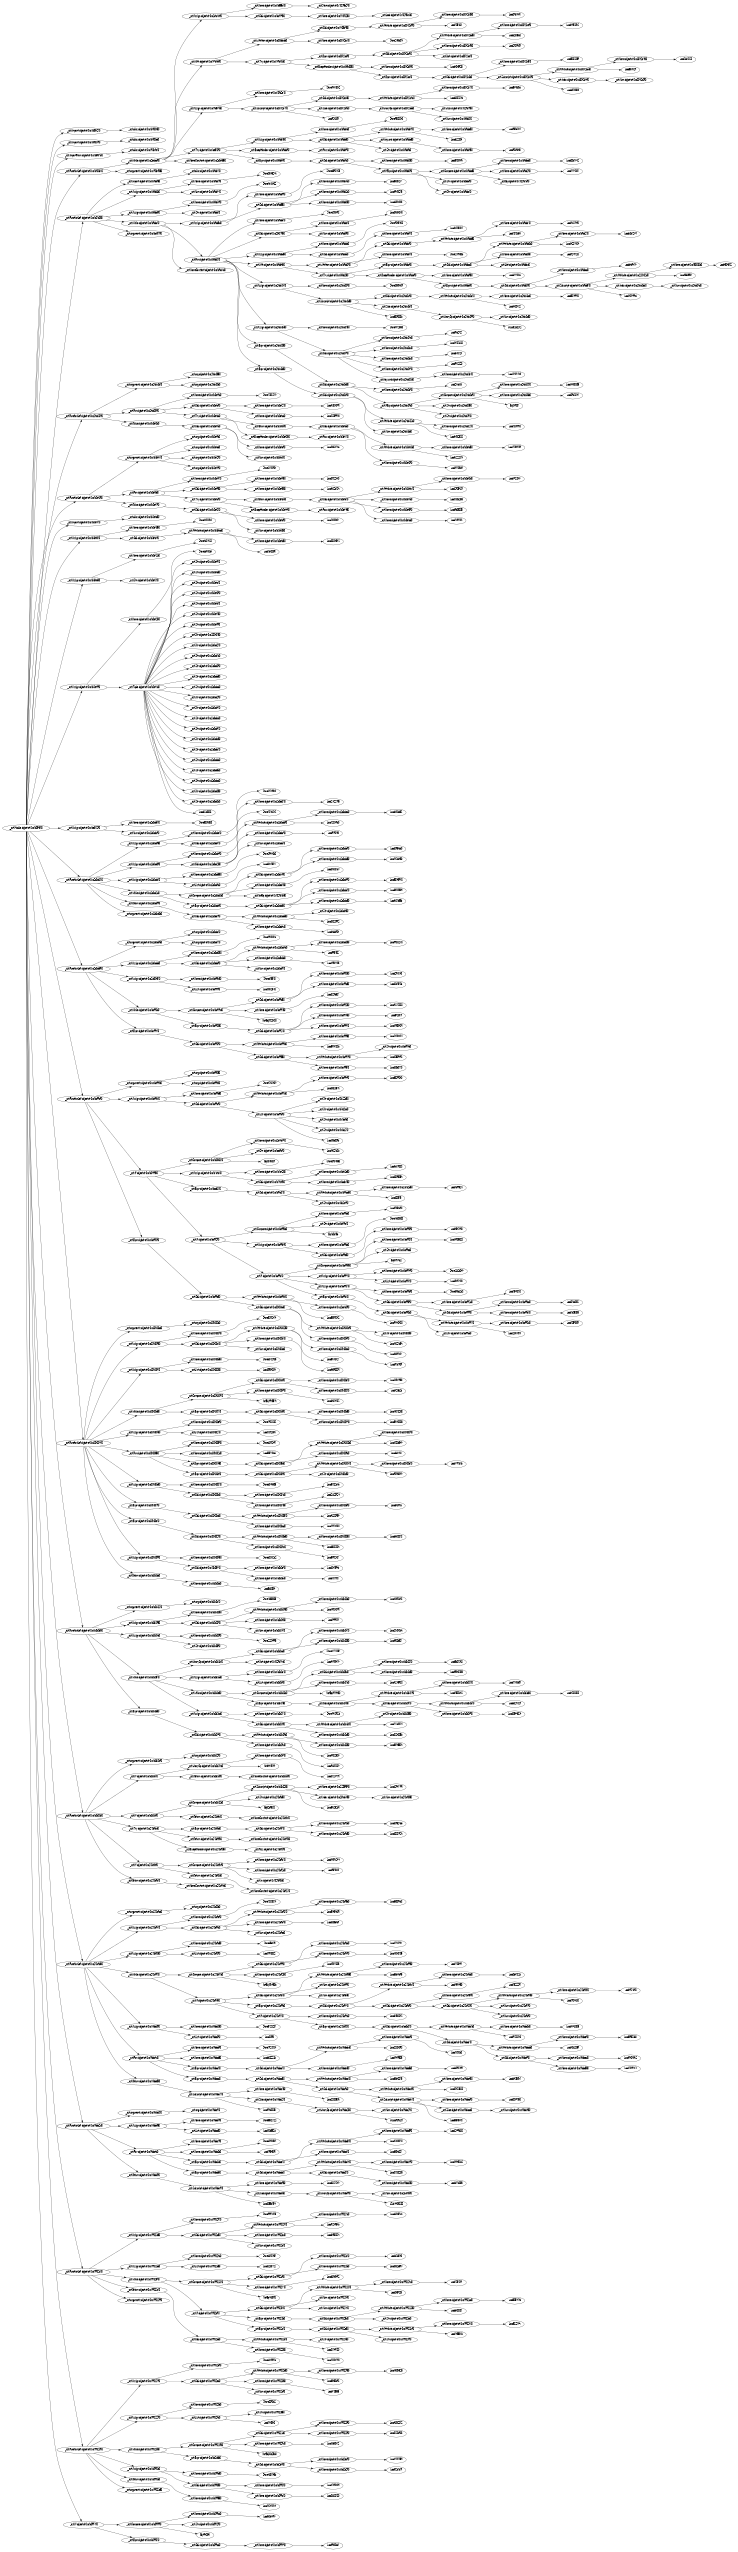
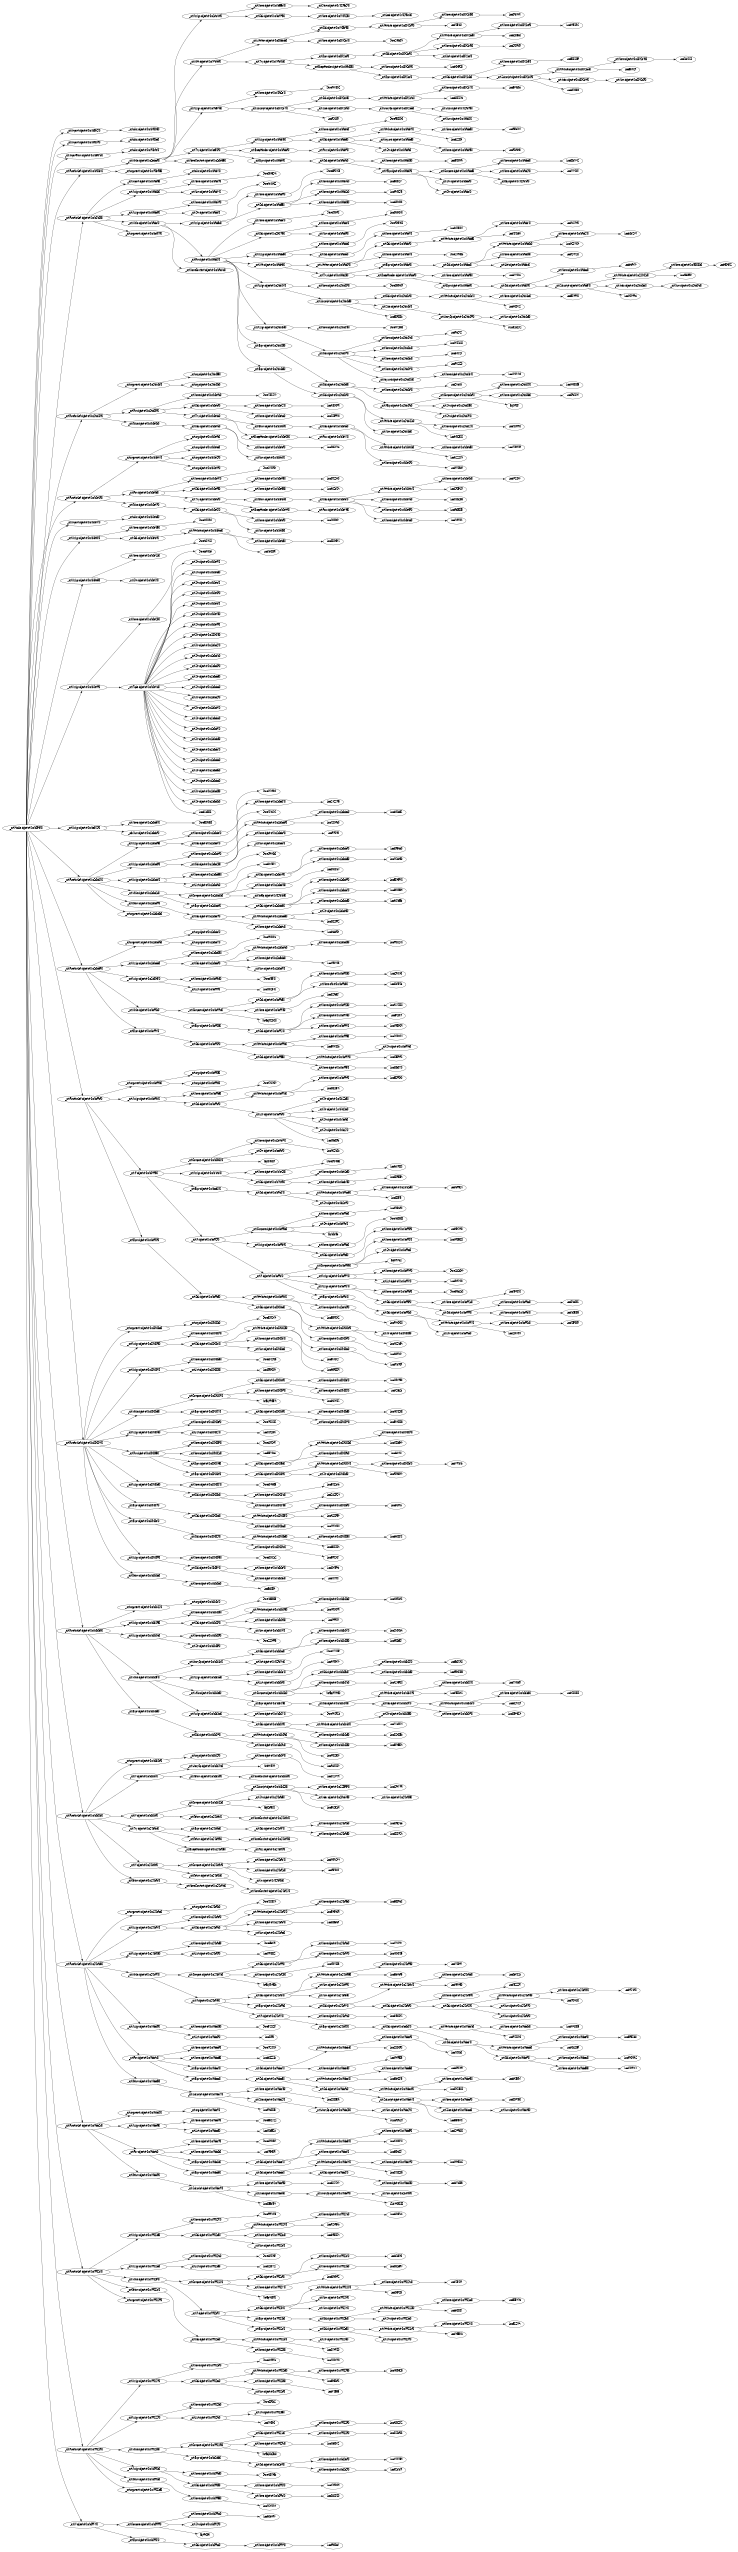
(144, 833) -> (144, 833)
(333, 953) -> none
(333, 985) -> (333, 985)
(333, 1110) -> (333, 1110)
(235, 1693) -> none
(205, 1907) -> (205, 1907)
(239, 2147) -> (242, 2142)
